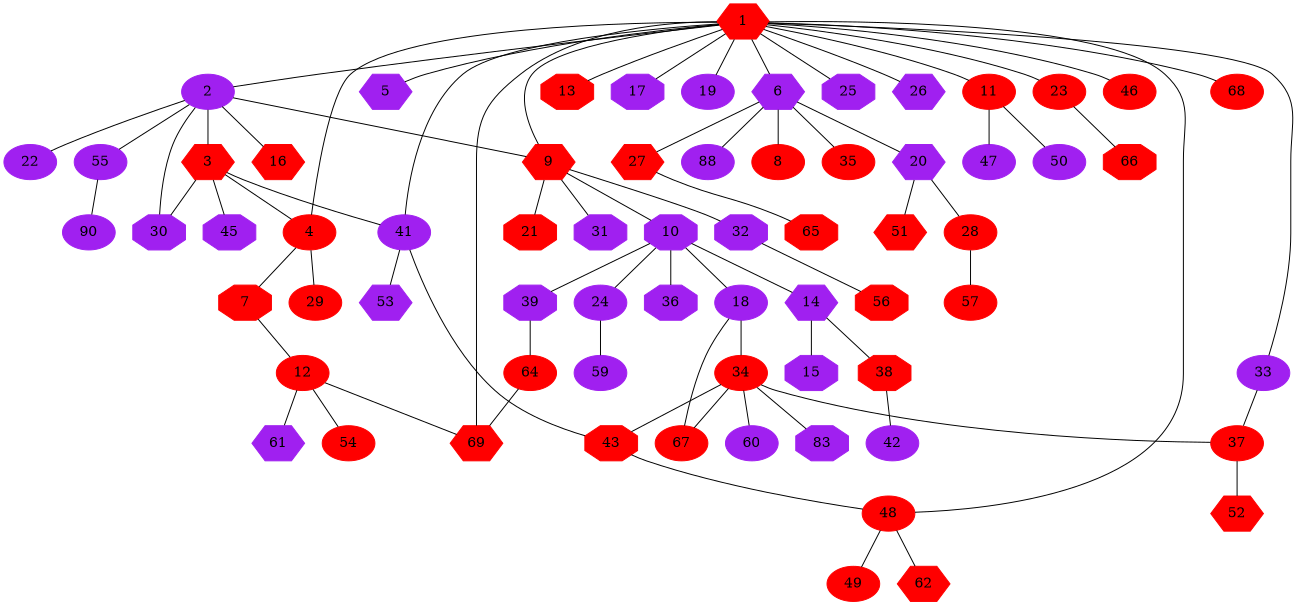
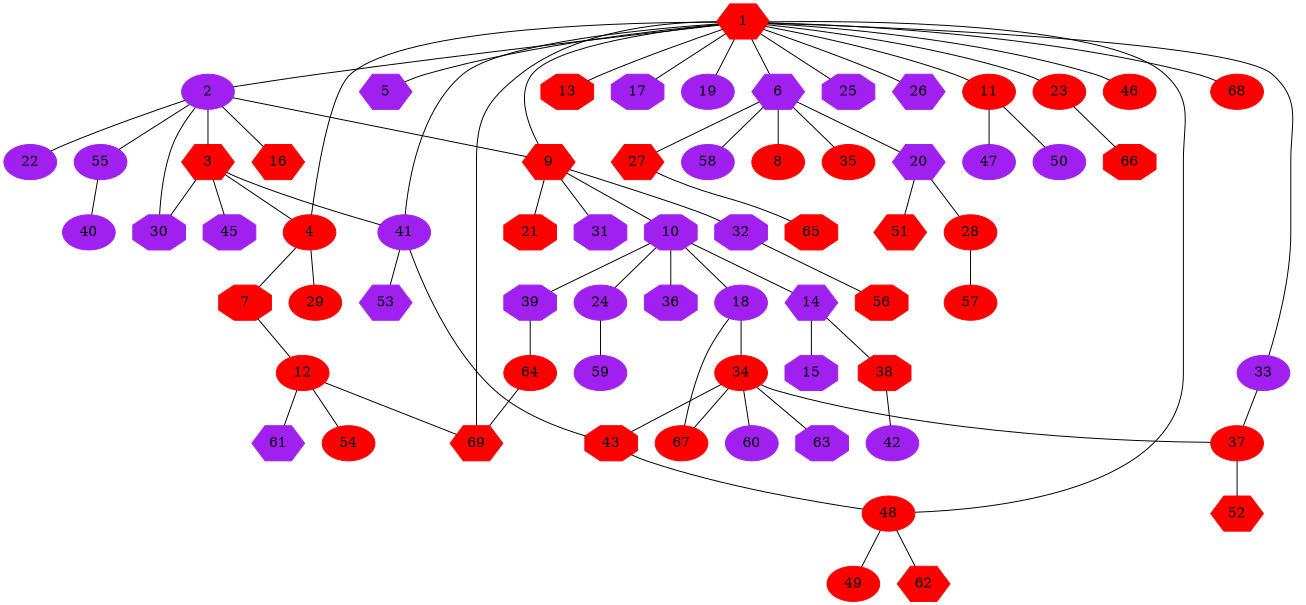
(708, 162) -> (708, 162)
(89, 232) -> (89, 232)
(822, 443) -> (822, 443)
